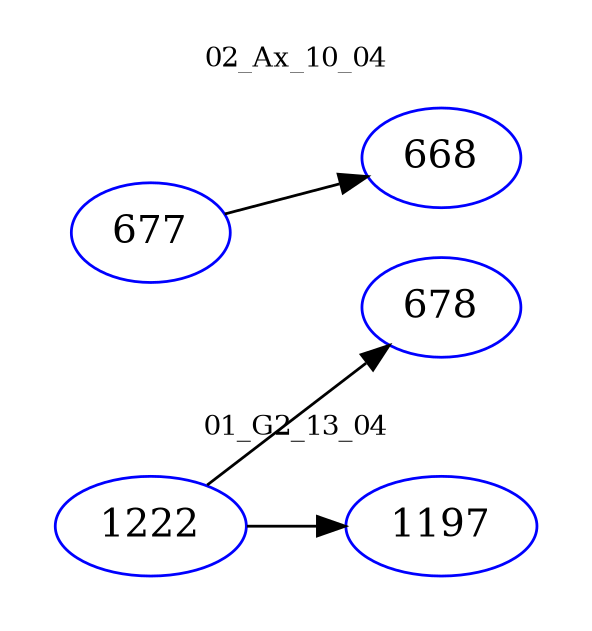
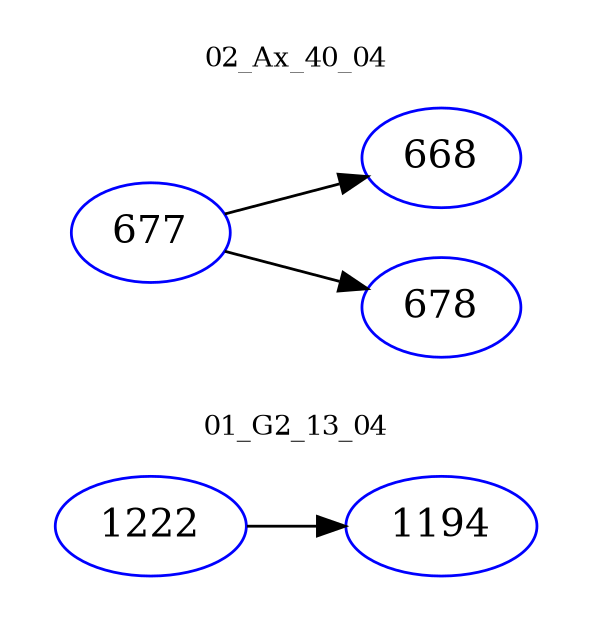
(296, 60) -> (296, 60)
(287, 424) -> (282, 266)
(441, 526) -> (441, 526)
